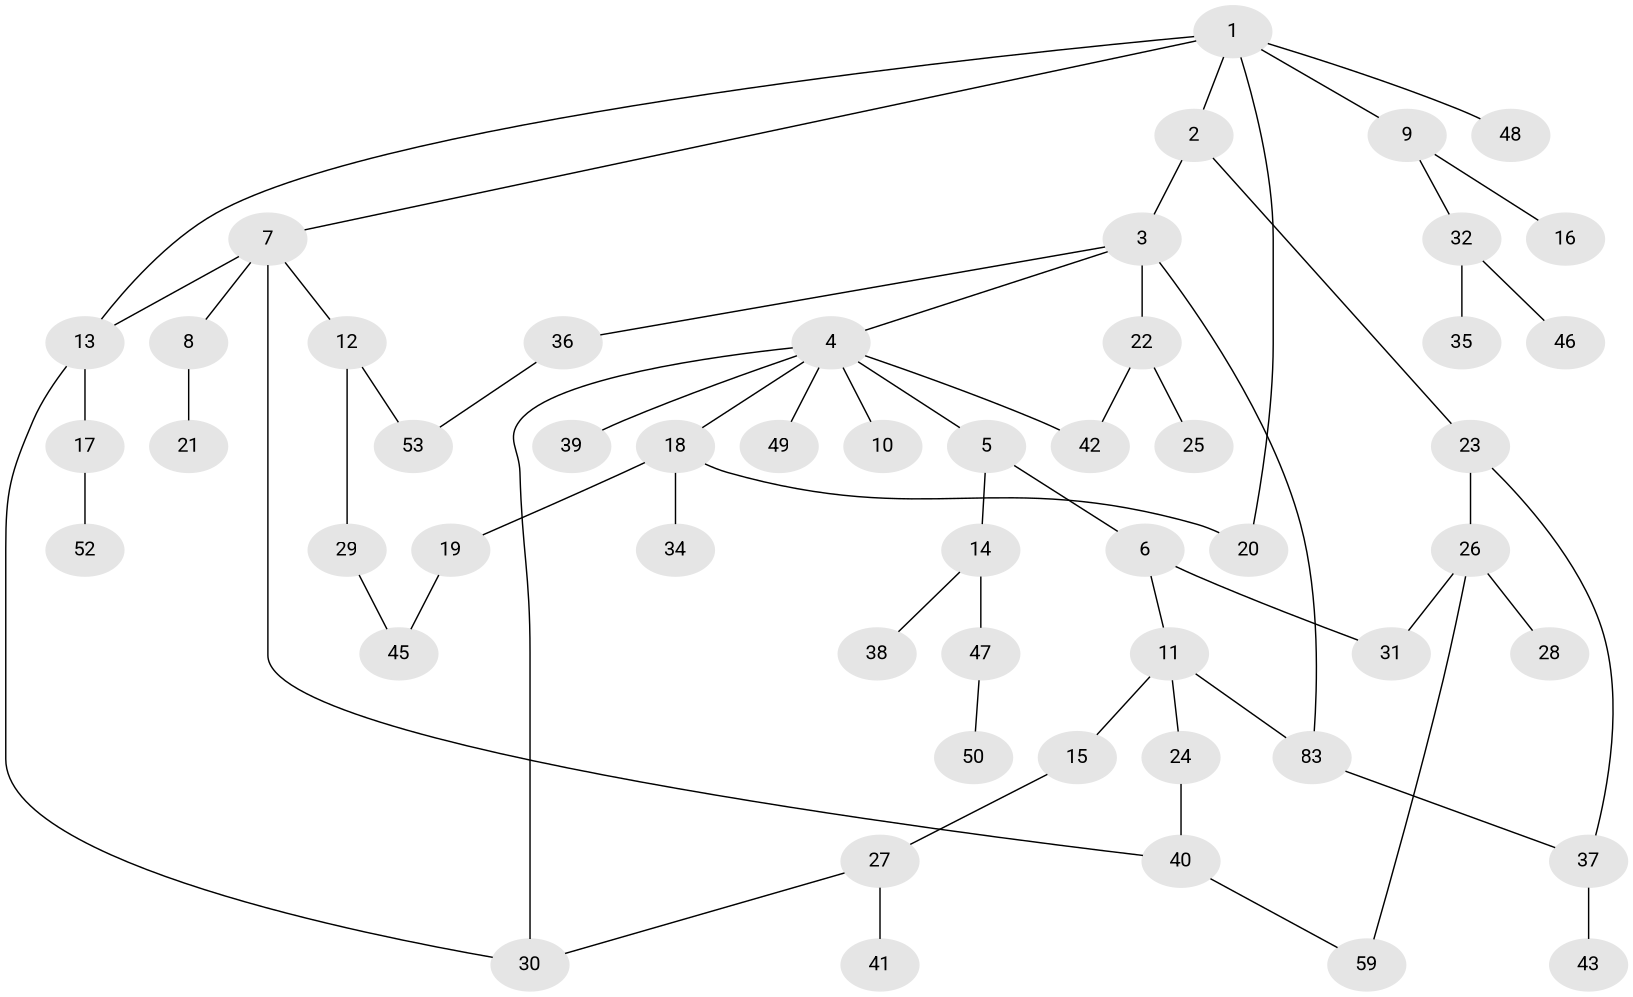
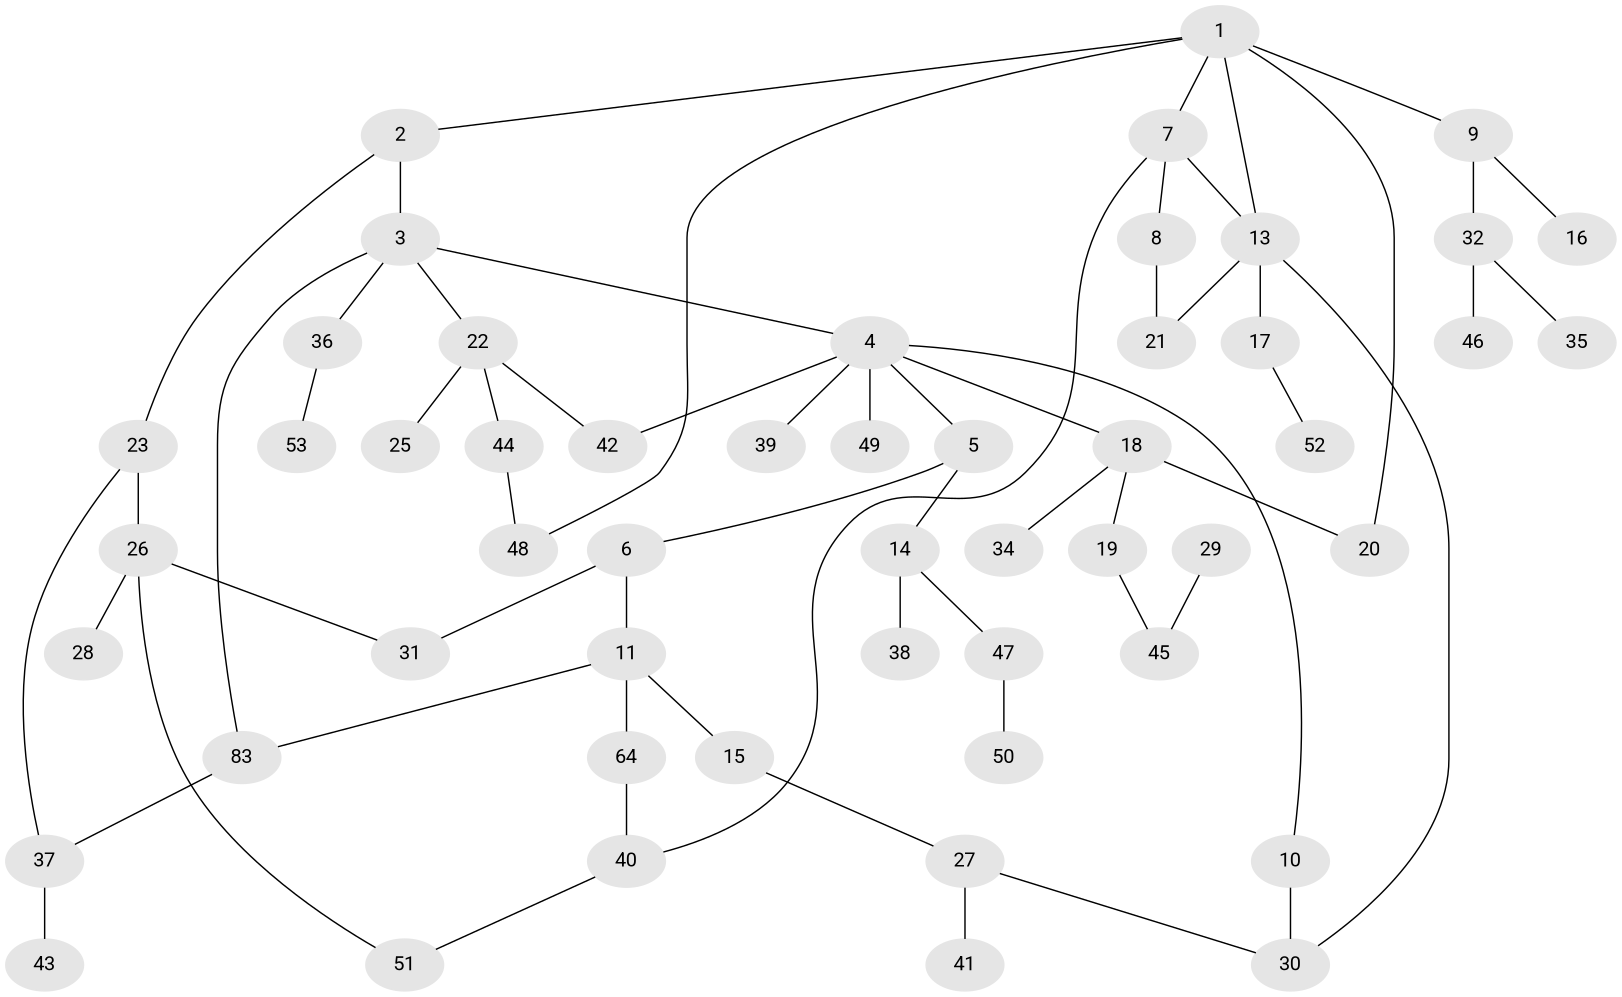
none -> (1209, 291)
(347, 343) -> none
none -> (504, 446)
(523, 536) -> (1290, 913)
(1181, 758) -> (627, 758)
(1367, 965) -> (405, 965)
